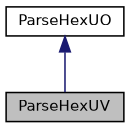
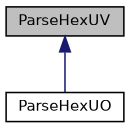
(65, 72) -> (65, 72)
